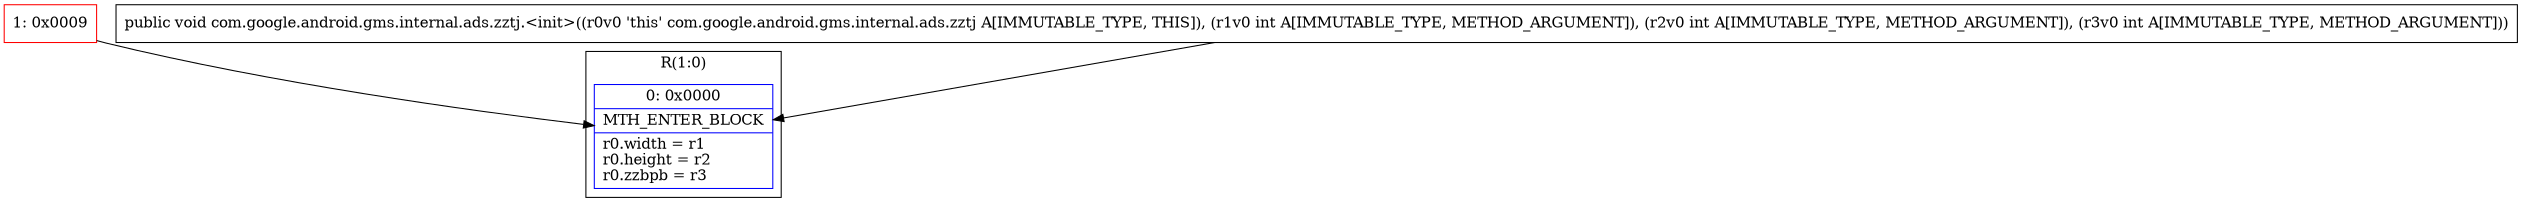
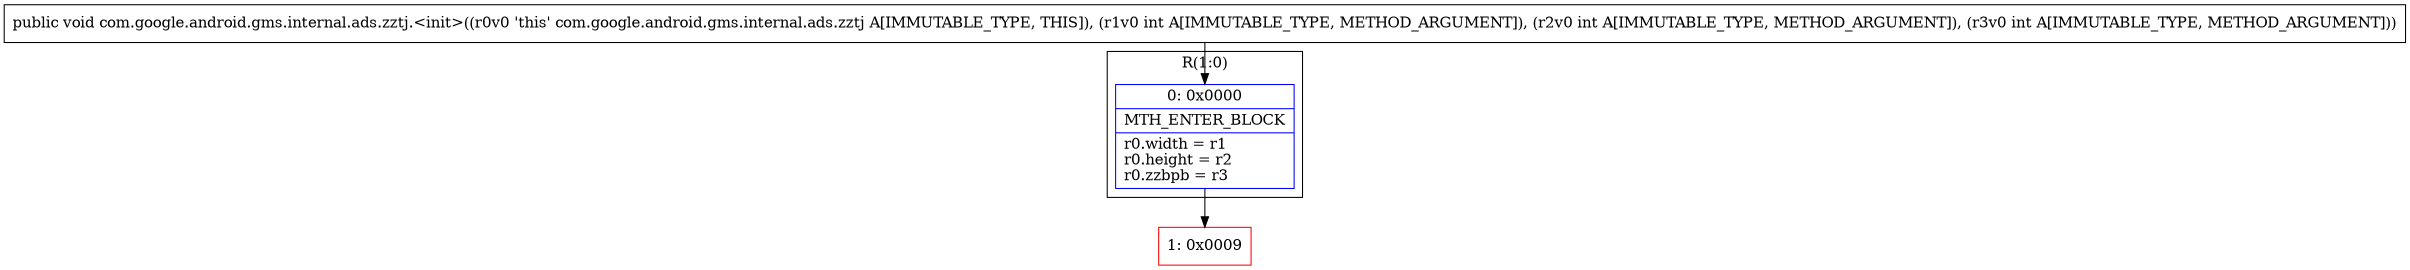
(339, 89) -> (1205, 204)
